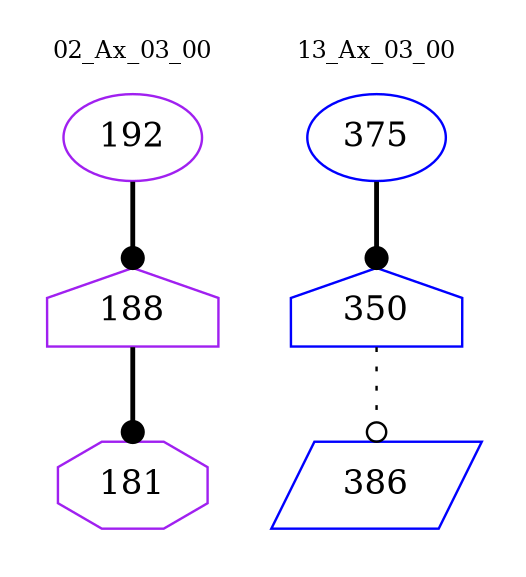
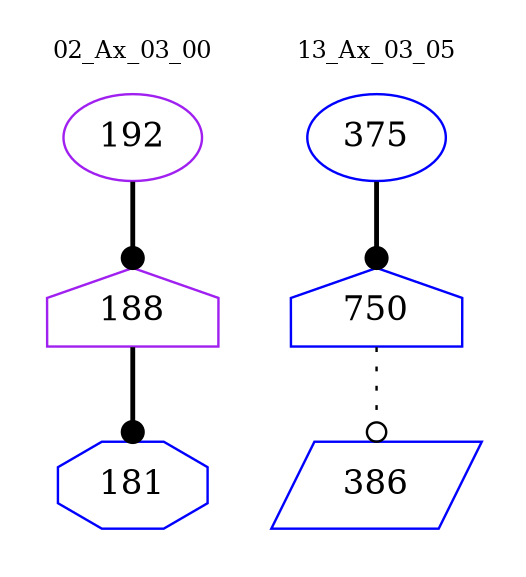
(377, 52) -> (377, 52)
(377, 311) -> (377, 311)
(133, 485) -> (133, 485)
